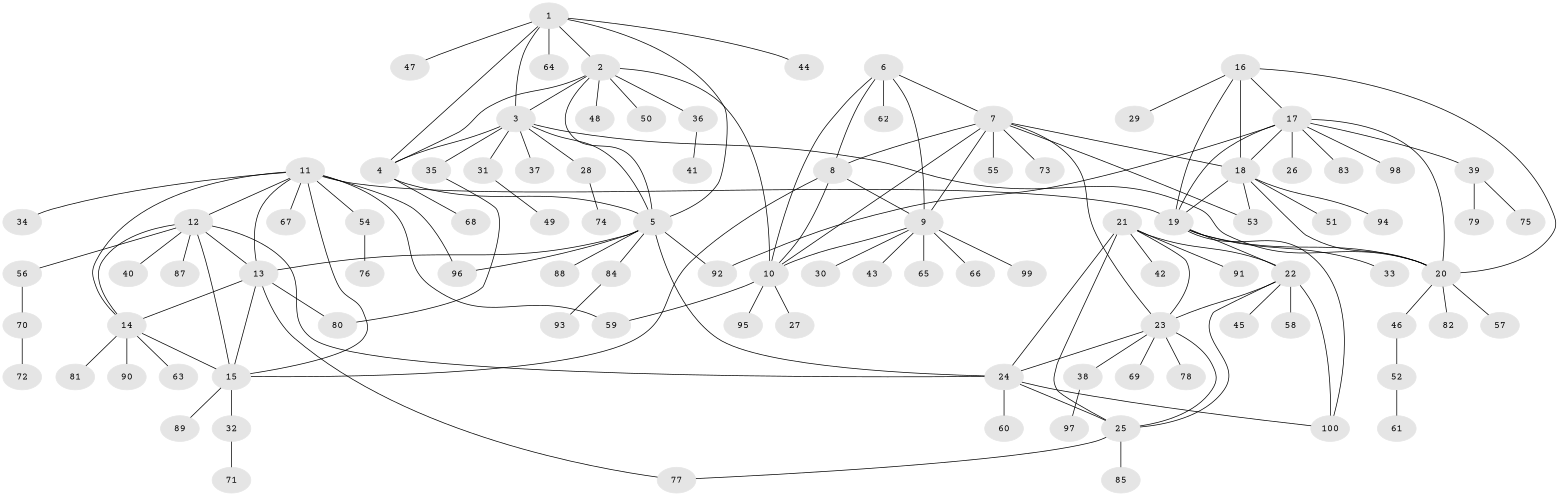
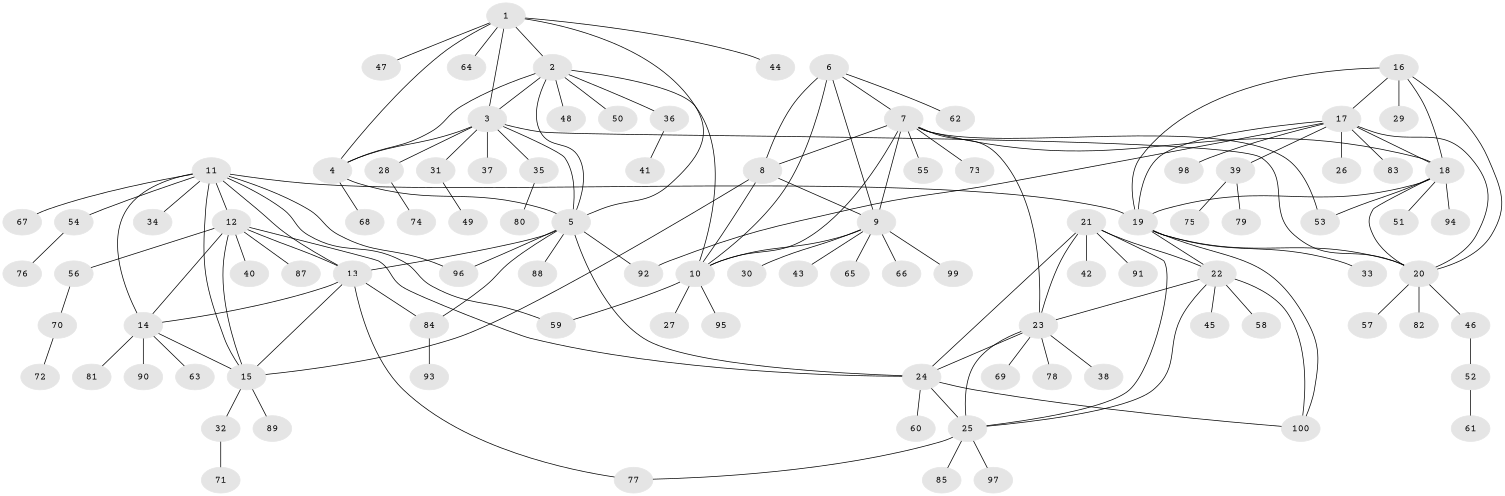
(302, 302) -> (391, 300)
(1077, 398) -> (980, 454)
